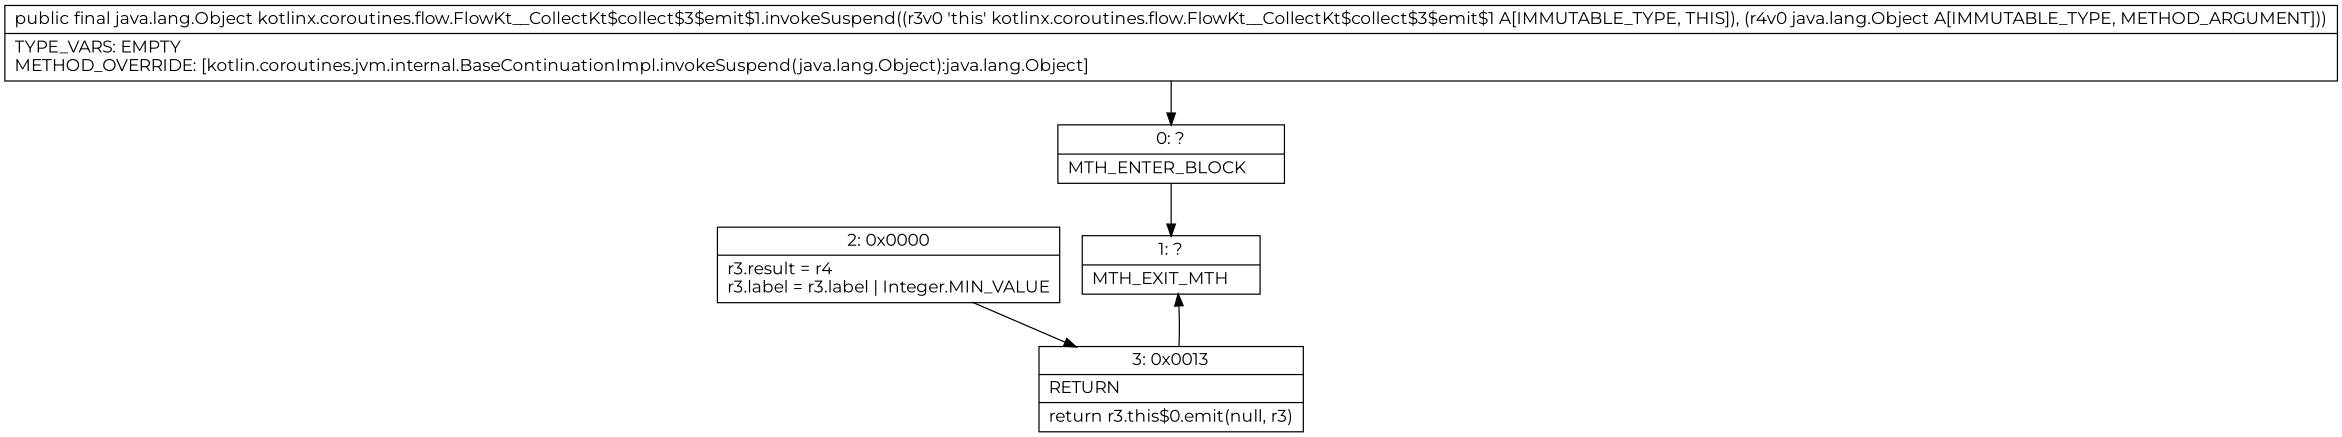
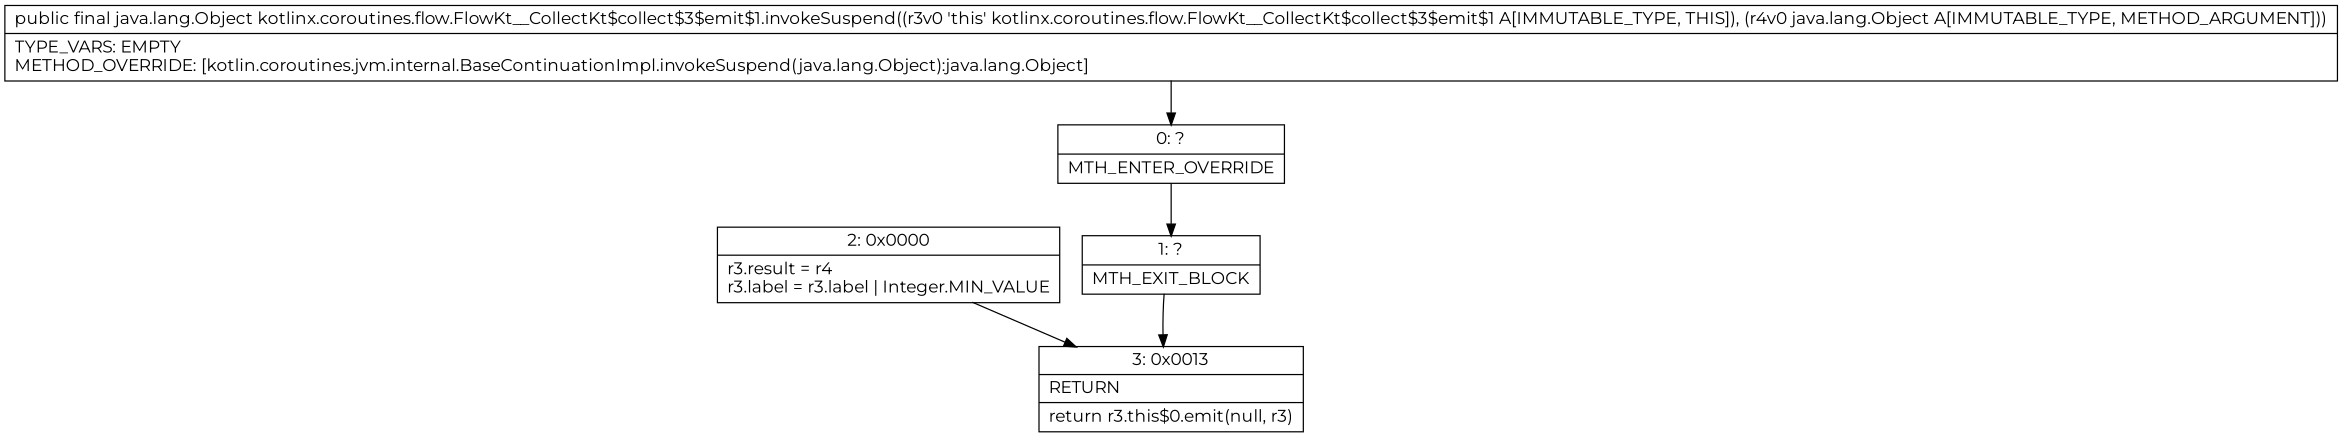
(1157, 168) -> (1171, 168)
(1160, 279) -> (1171, 279)
(1179, 327) -> (1163, 314)
